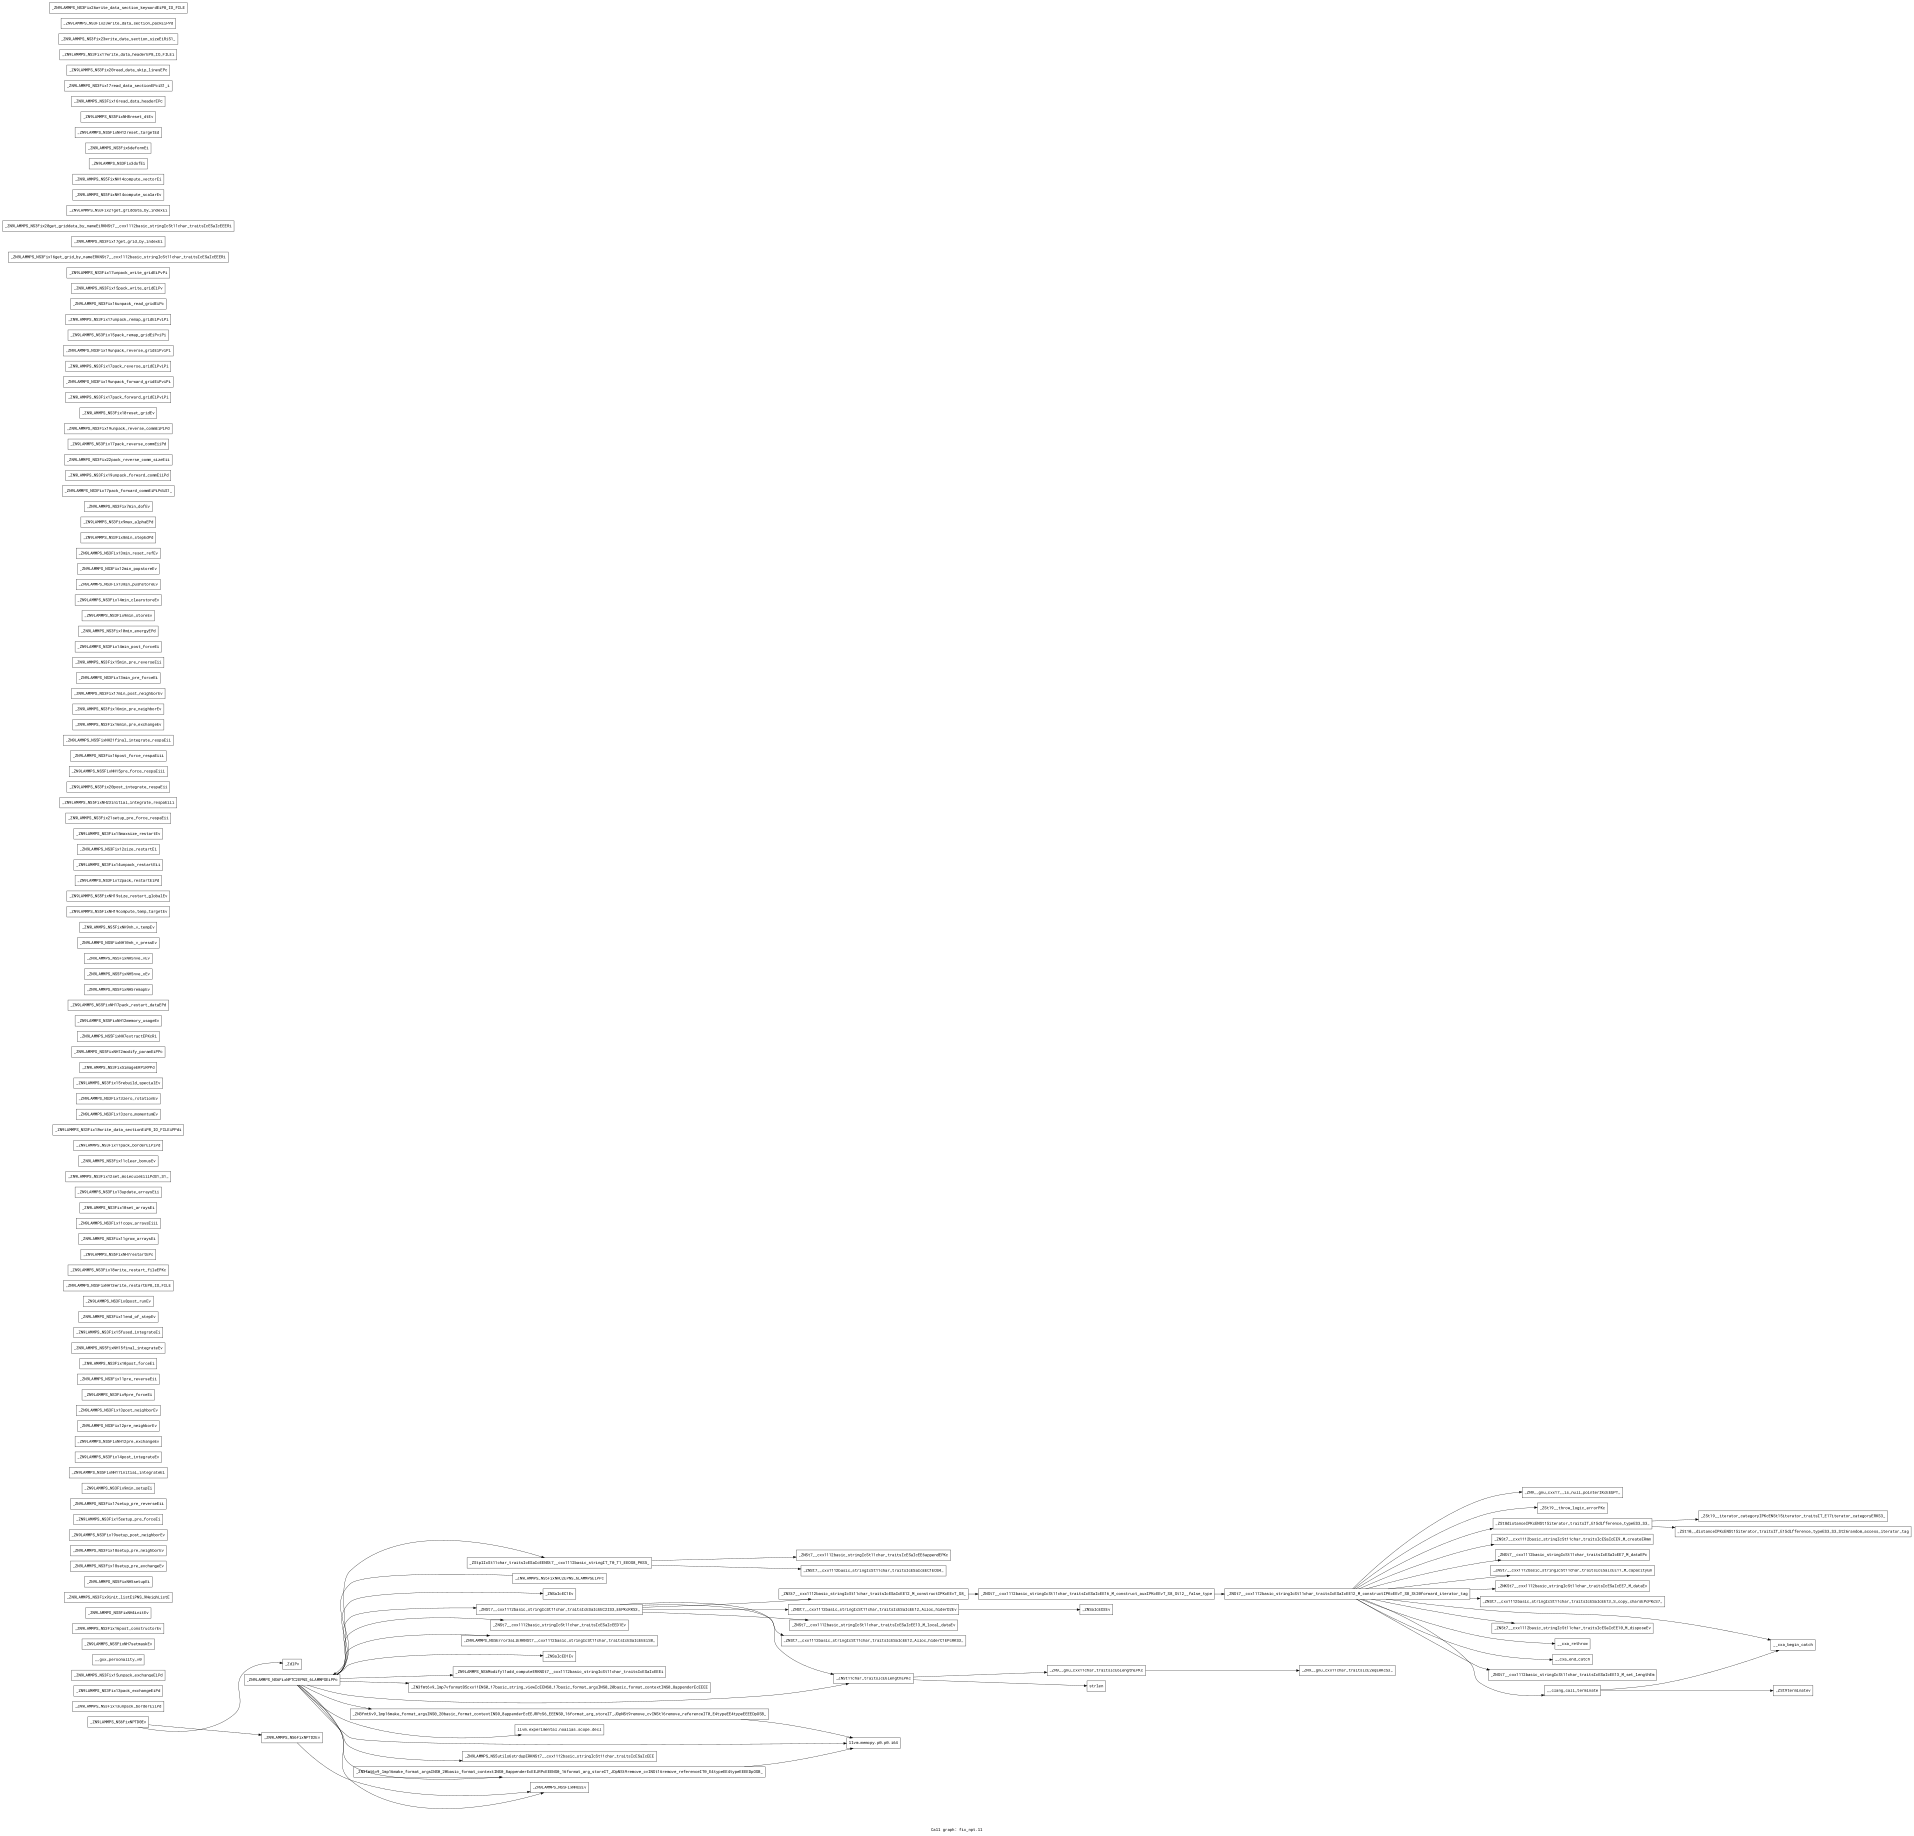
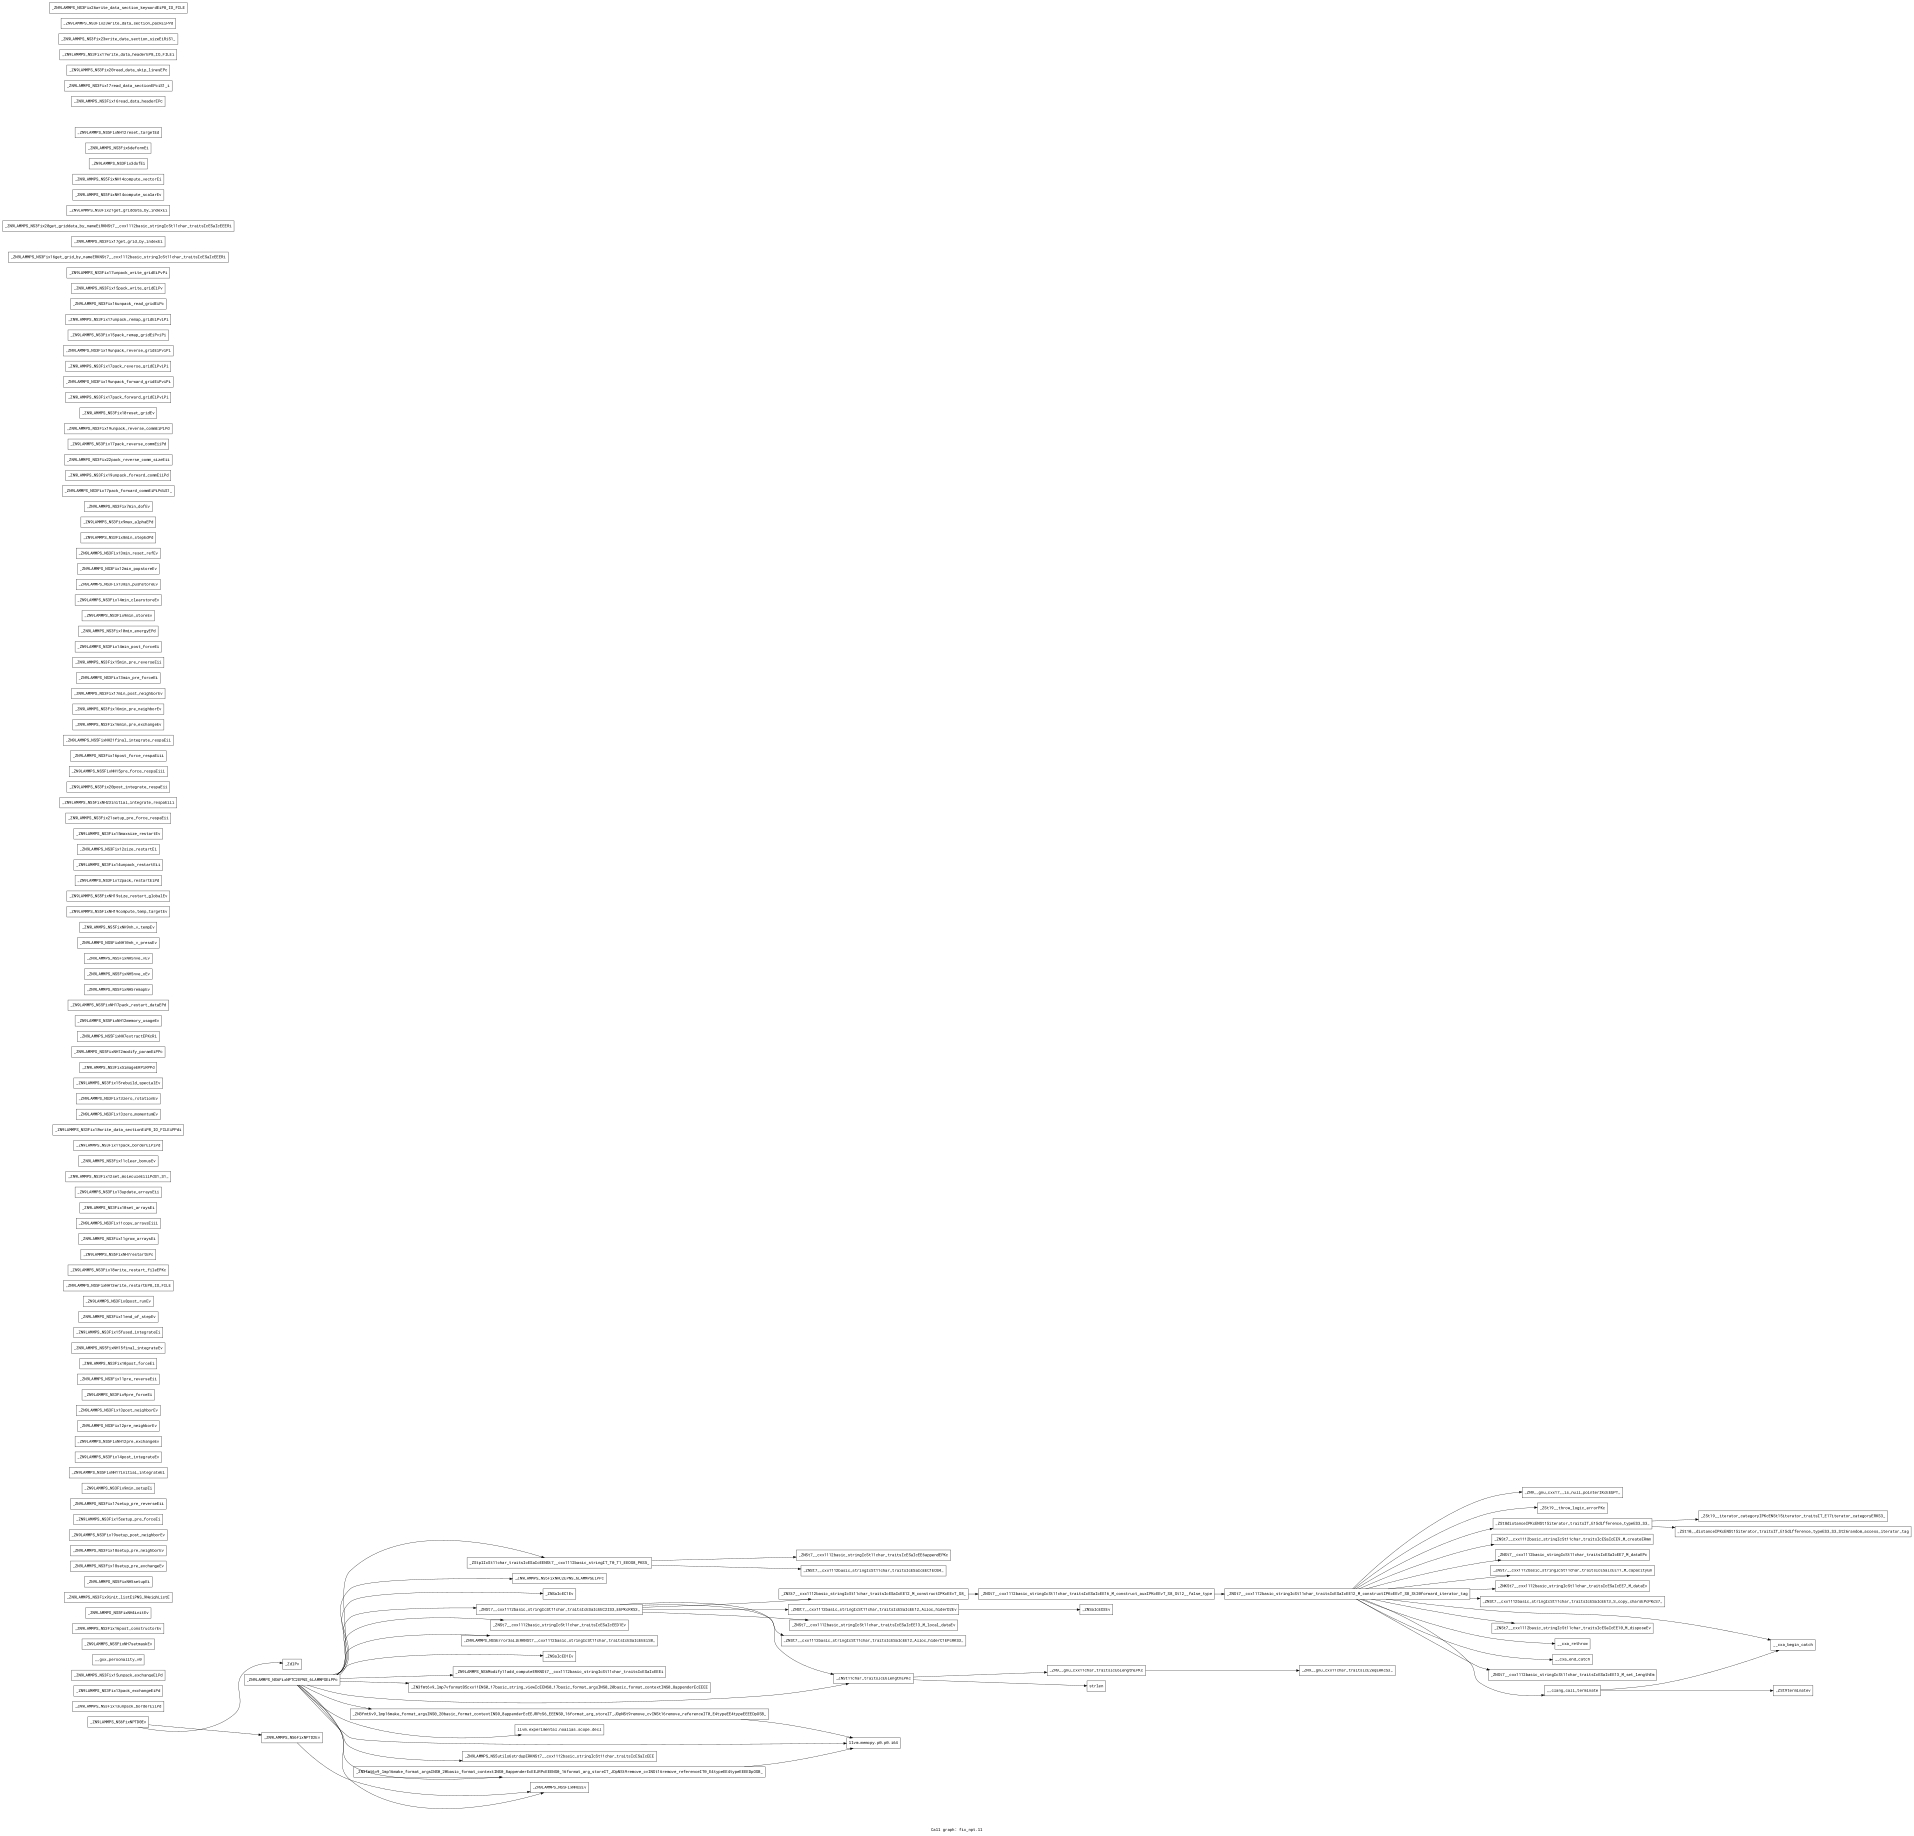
(118, 117) -> none
(382, 1577) -> (384, 1582)
